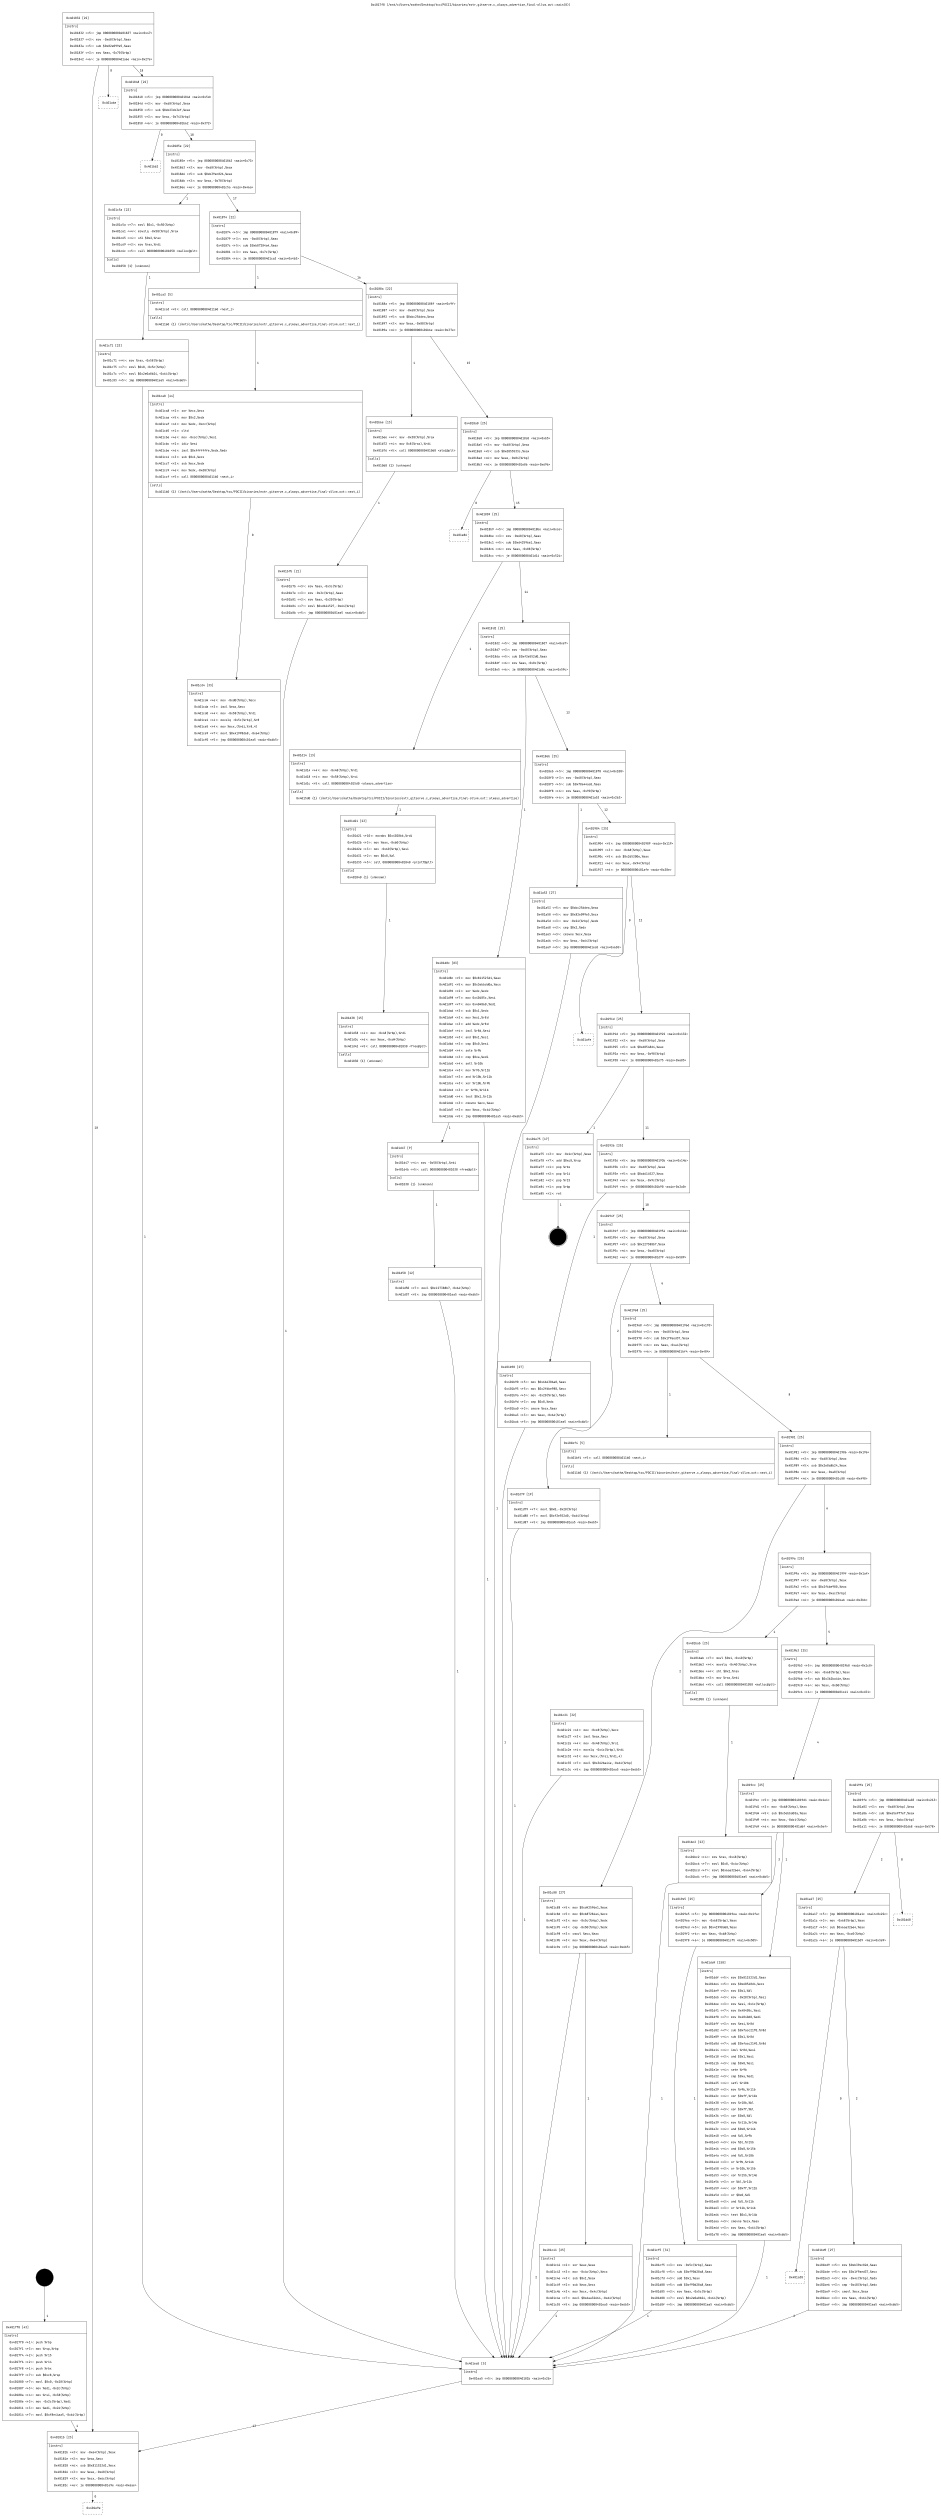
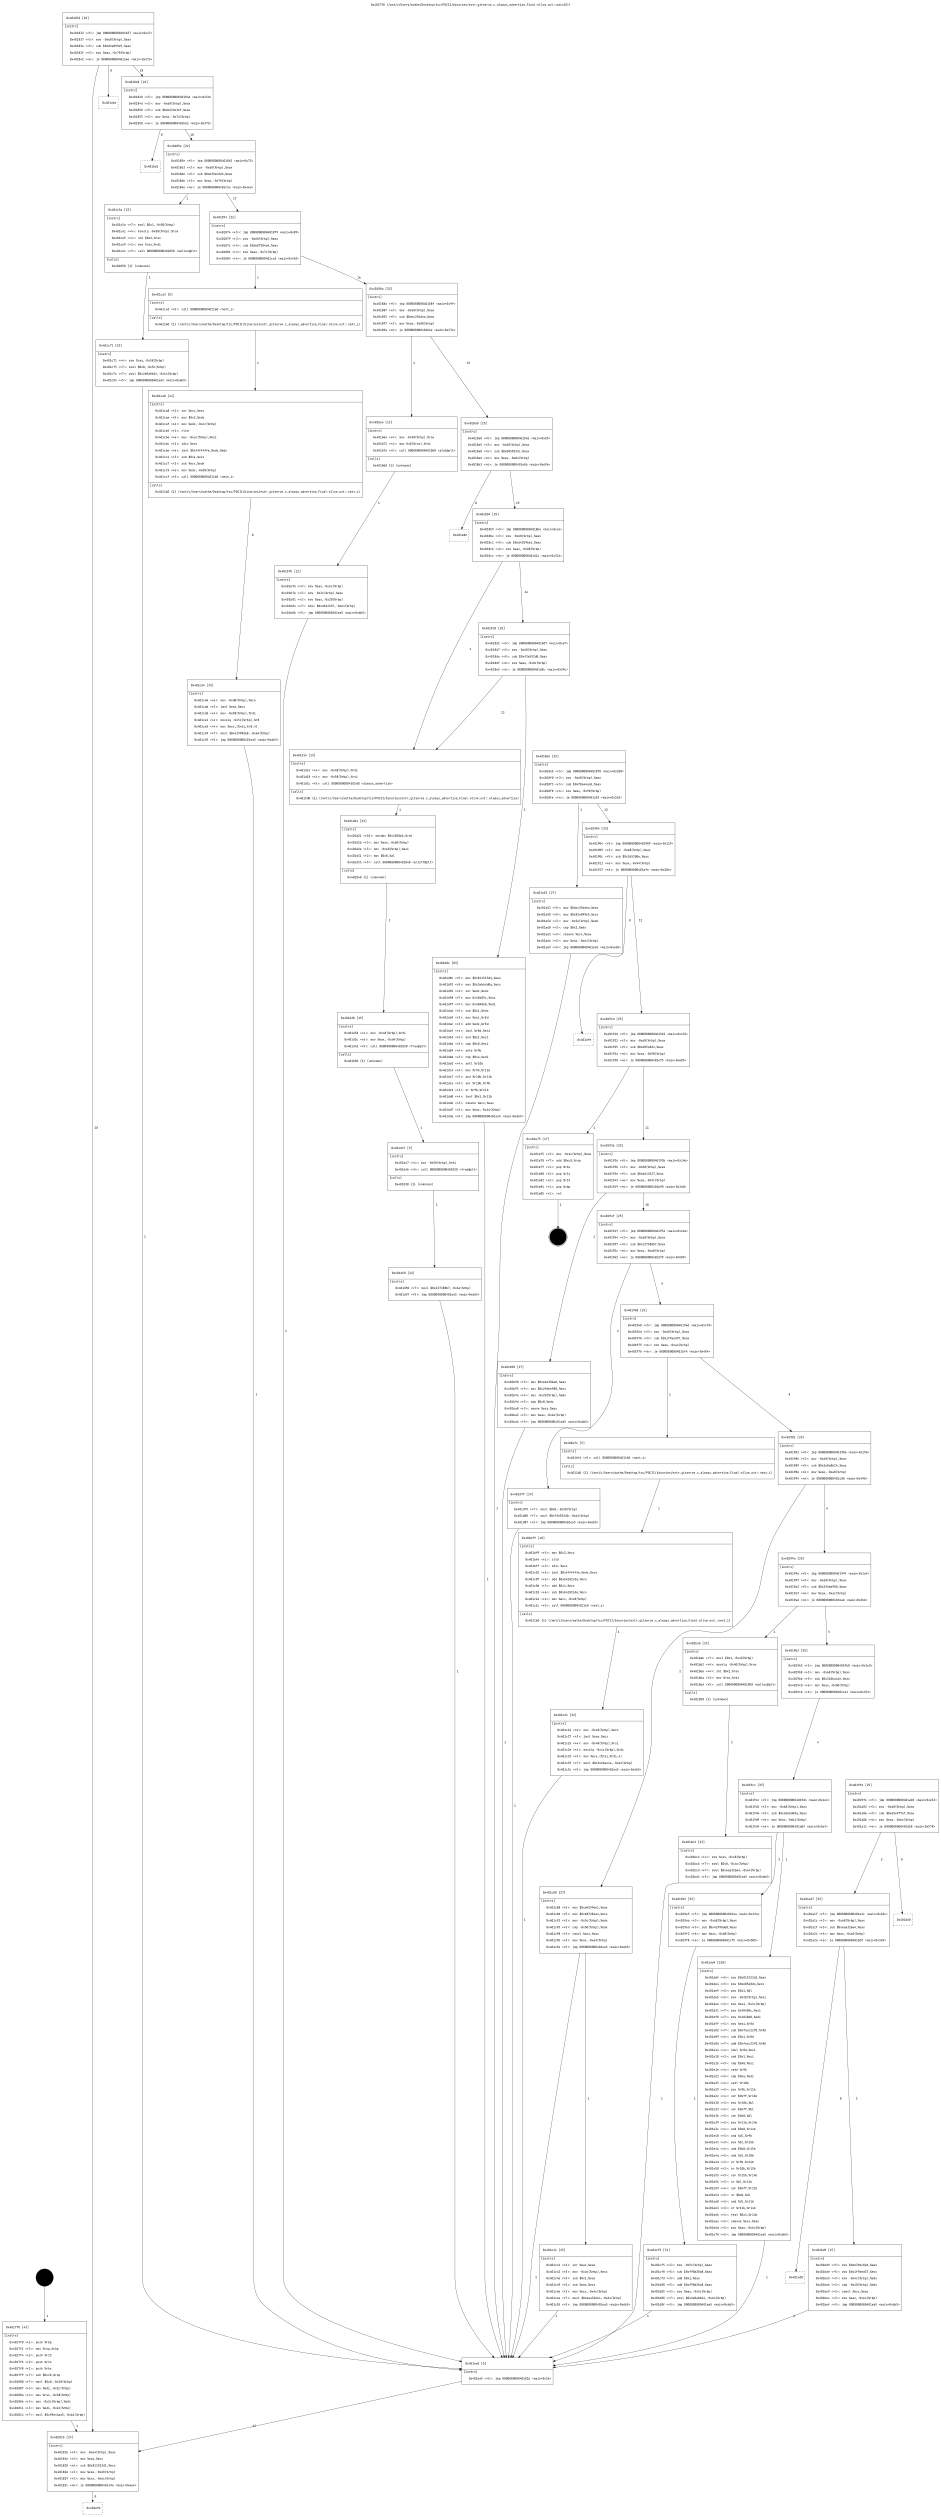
(551, 712) -> (471, 713)
(446, 1131) -> (408, 1104)
none -> (625, 1580)
none -> (254, 1631)
